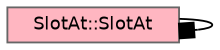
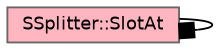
(93, 25) -> (93, 25)
